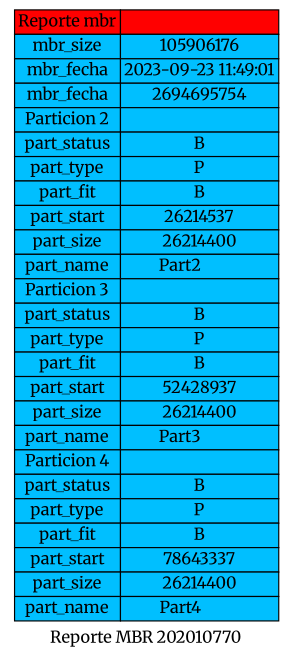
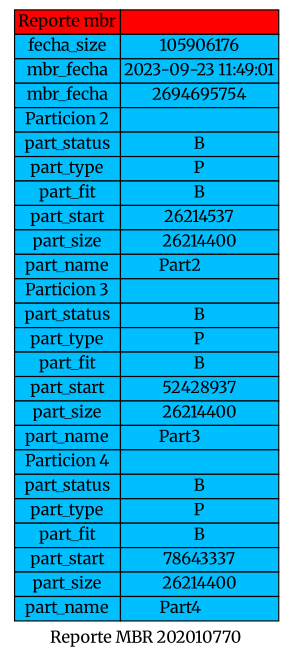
(68, 46) -> (68, 46)
